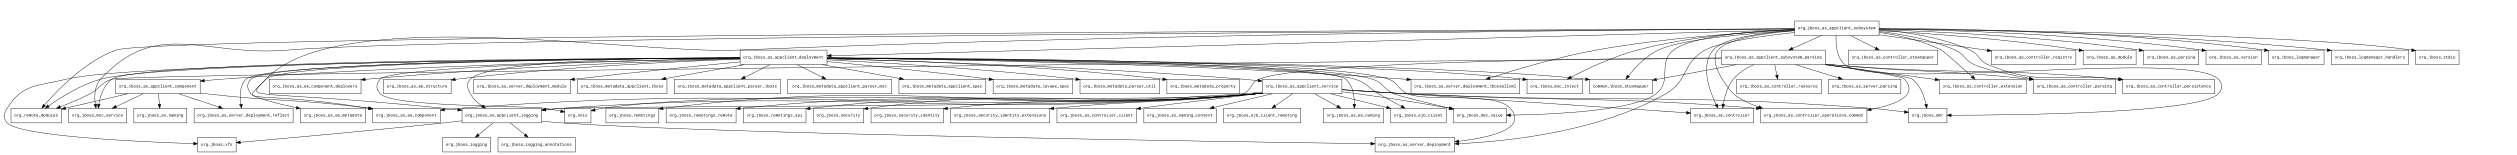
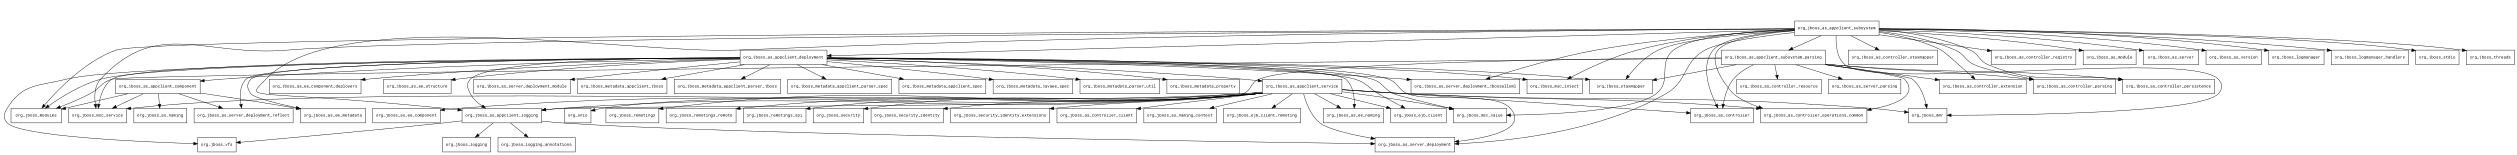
(2171, 57) -> (2171, 57)
none -> (2490, 57)
(434, 64) -> none
(447, 69) -> none
(840, 86) -> (840, 86)
(1621, 86) -> (1621, 86)
none -> (640, 97)
(251, 98) -> (234, 98)
(36, 116) -> (36, 116)
none -> (1329, 128)
